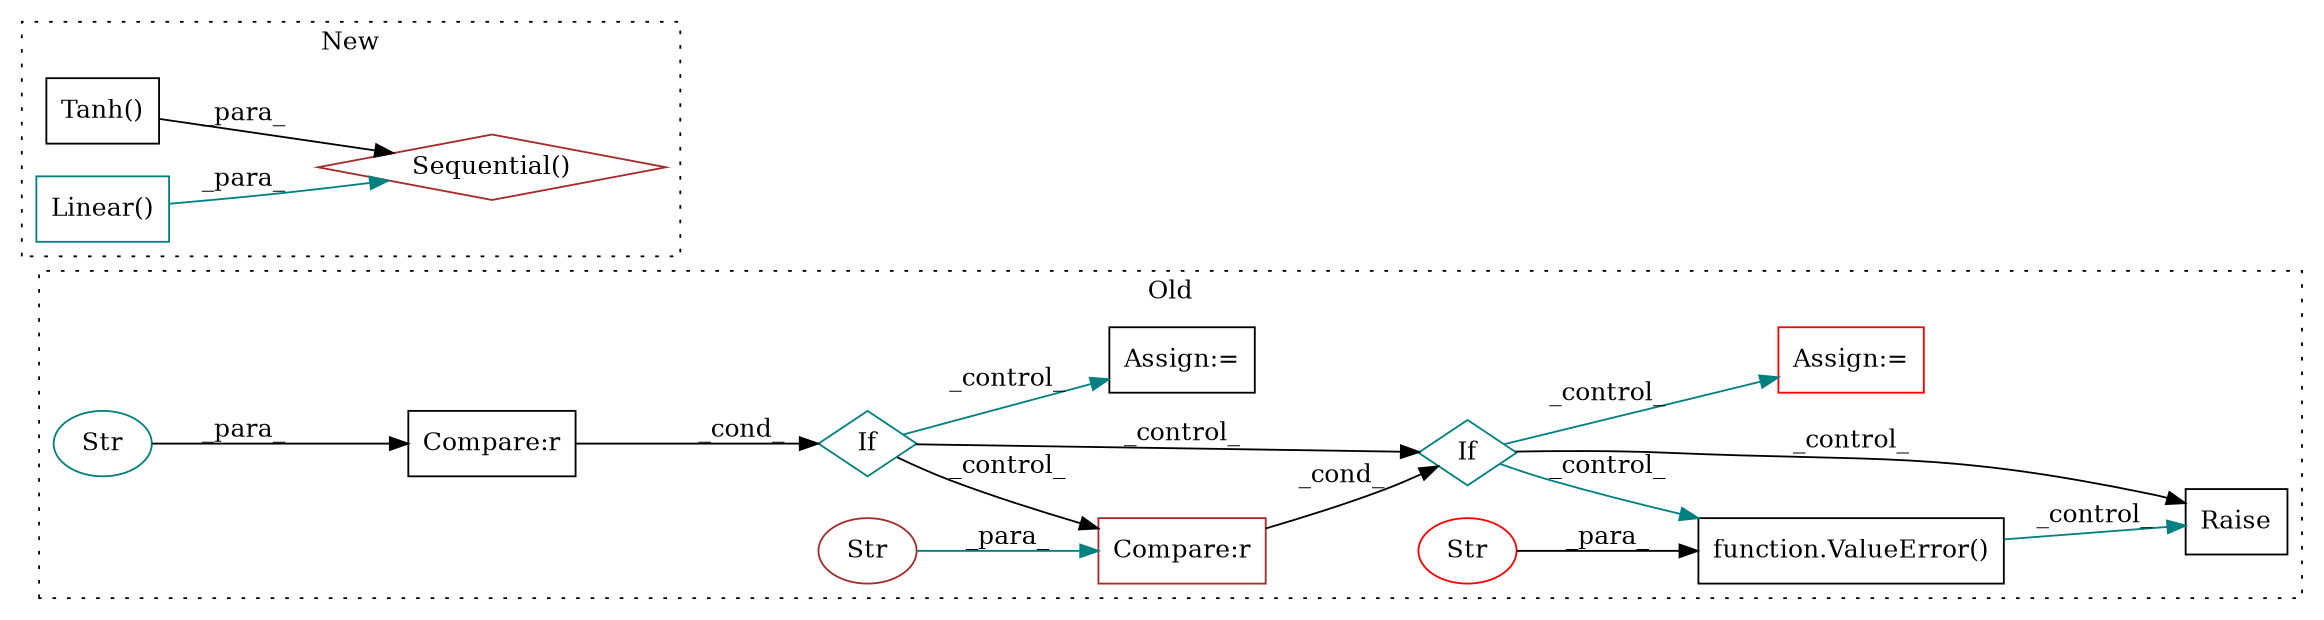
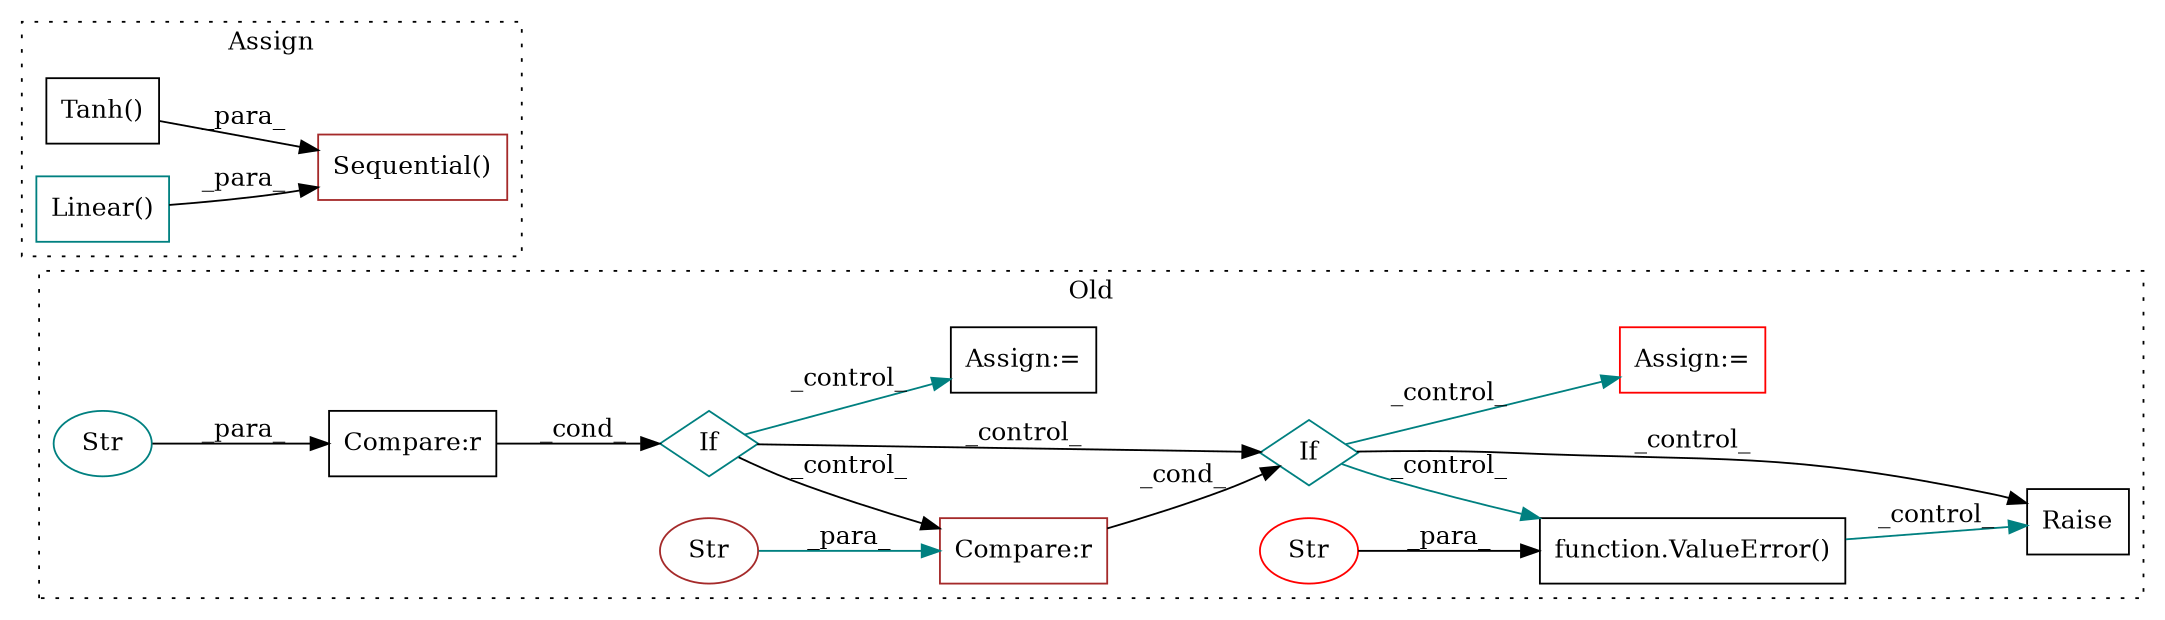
(351, 43) -> (272, 43)
(492, 167) -> (413, 167)
(270, 194) -> (235, 199)
